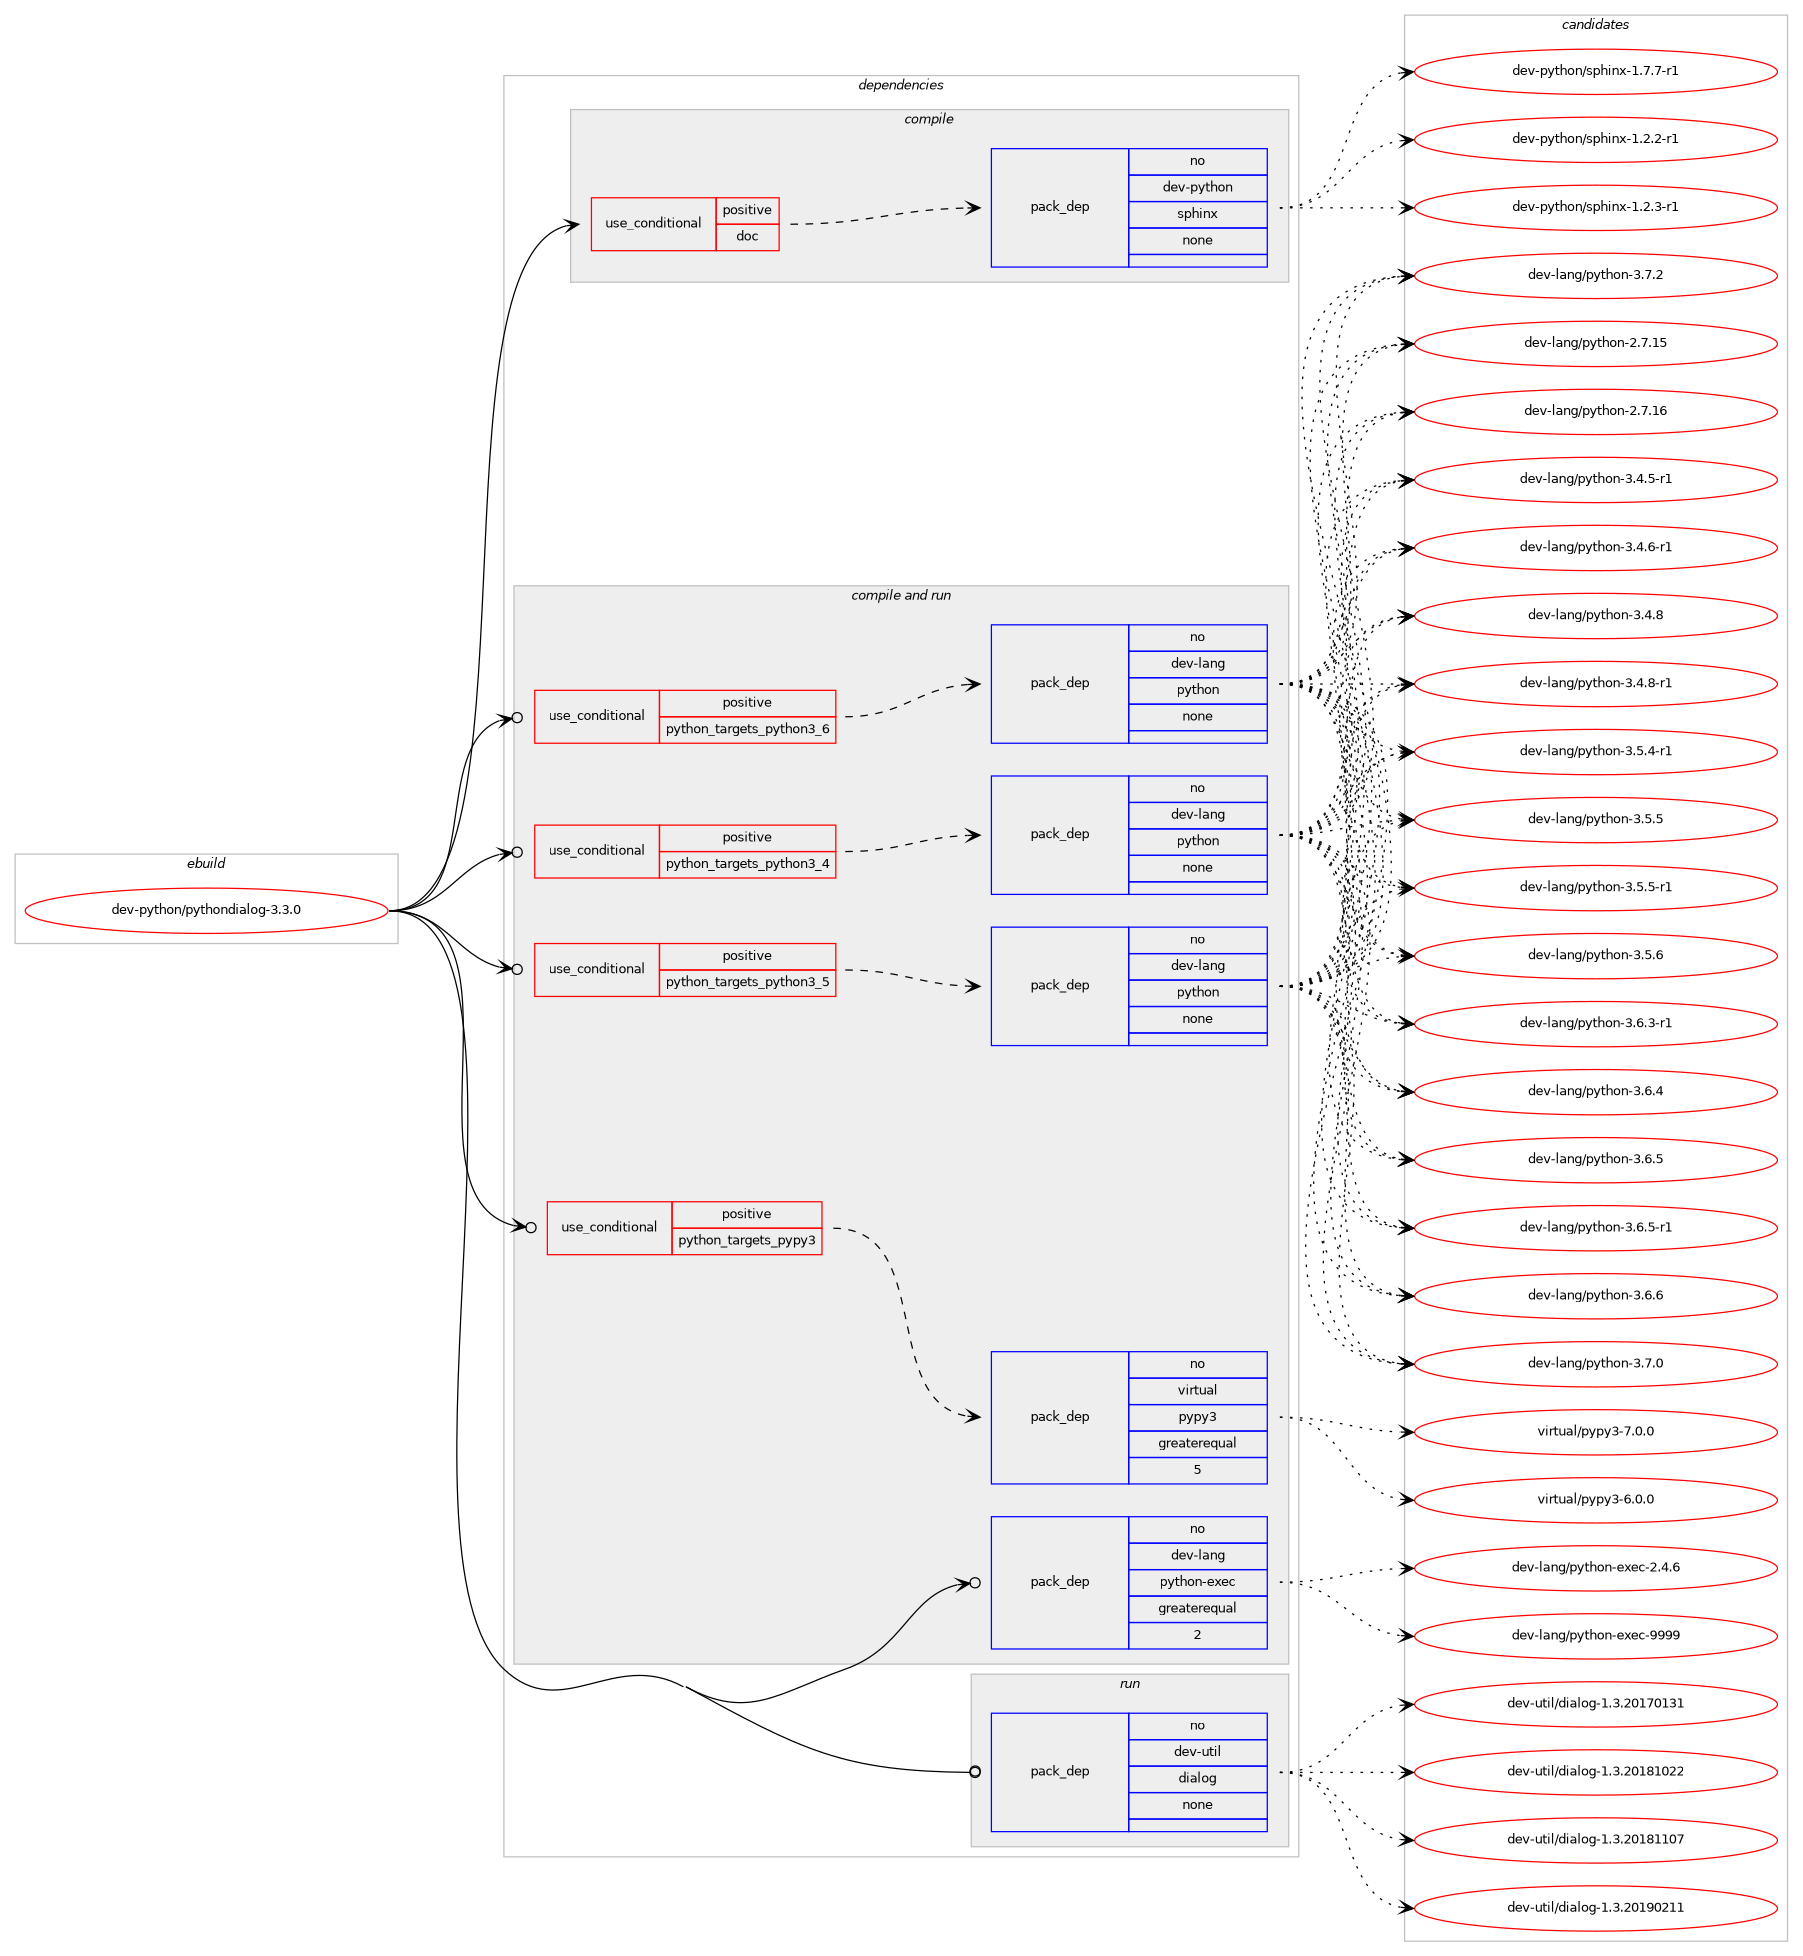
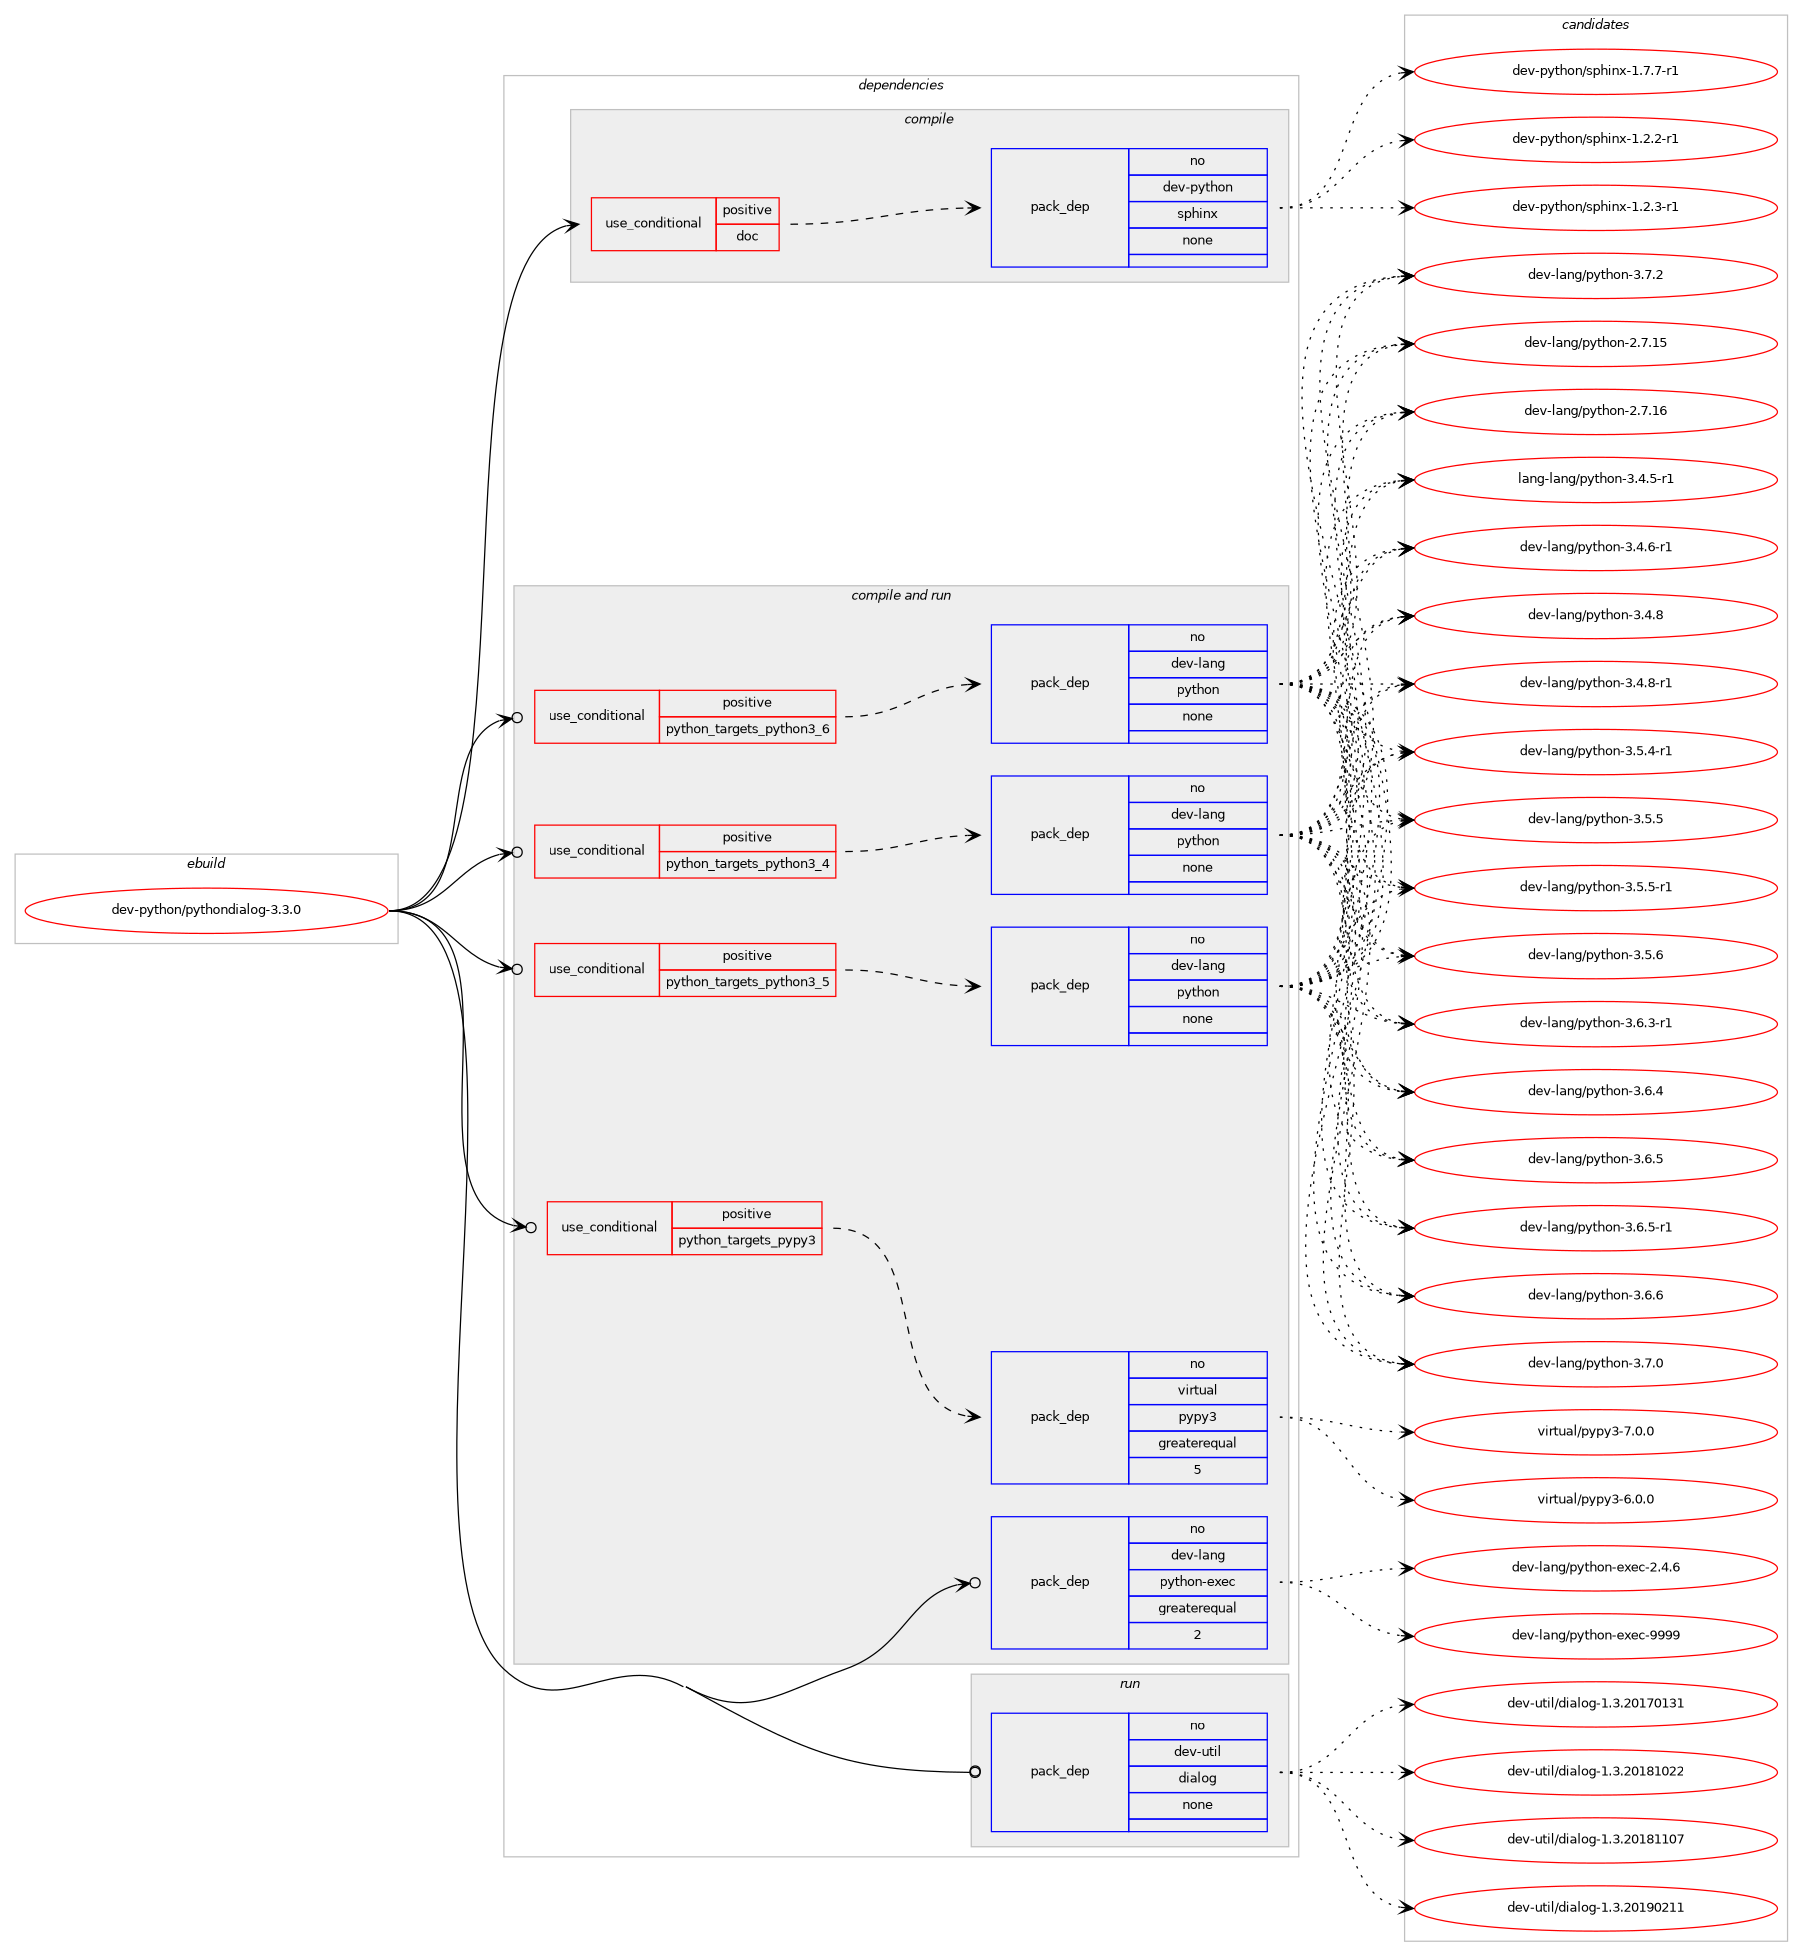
(1596, 480) -> (1596, 480)
